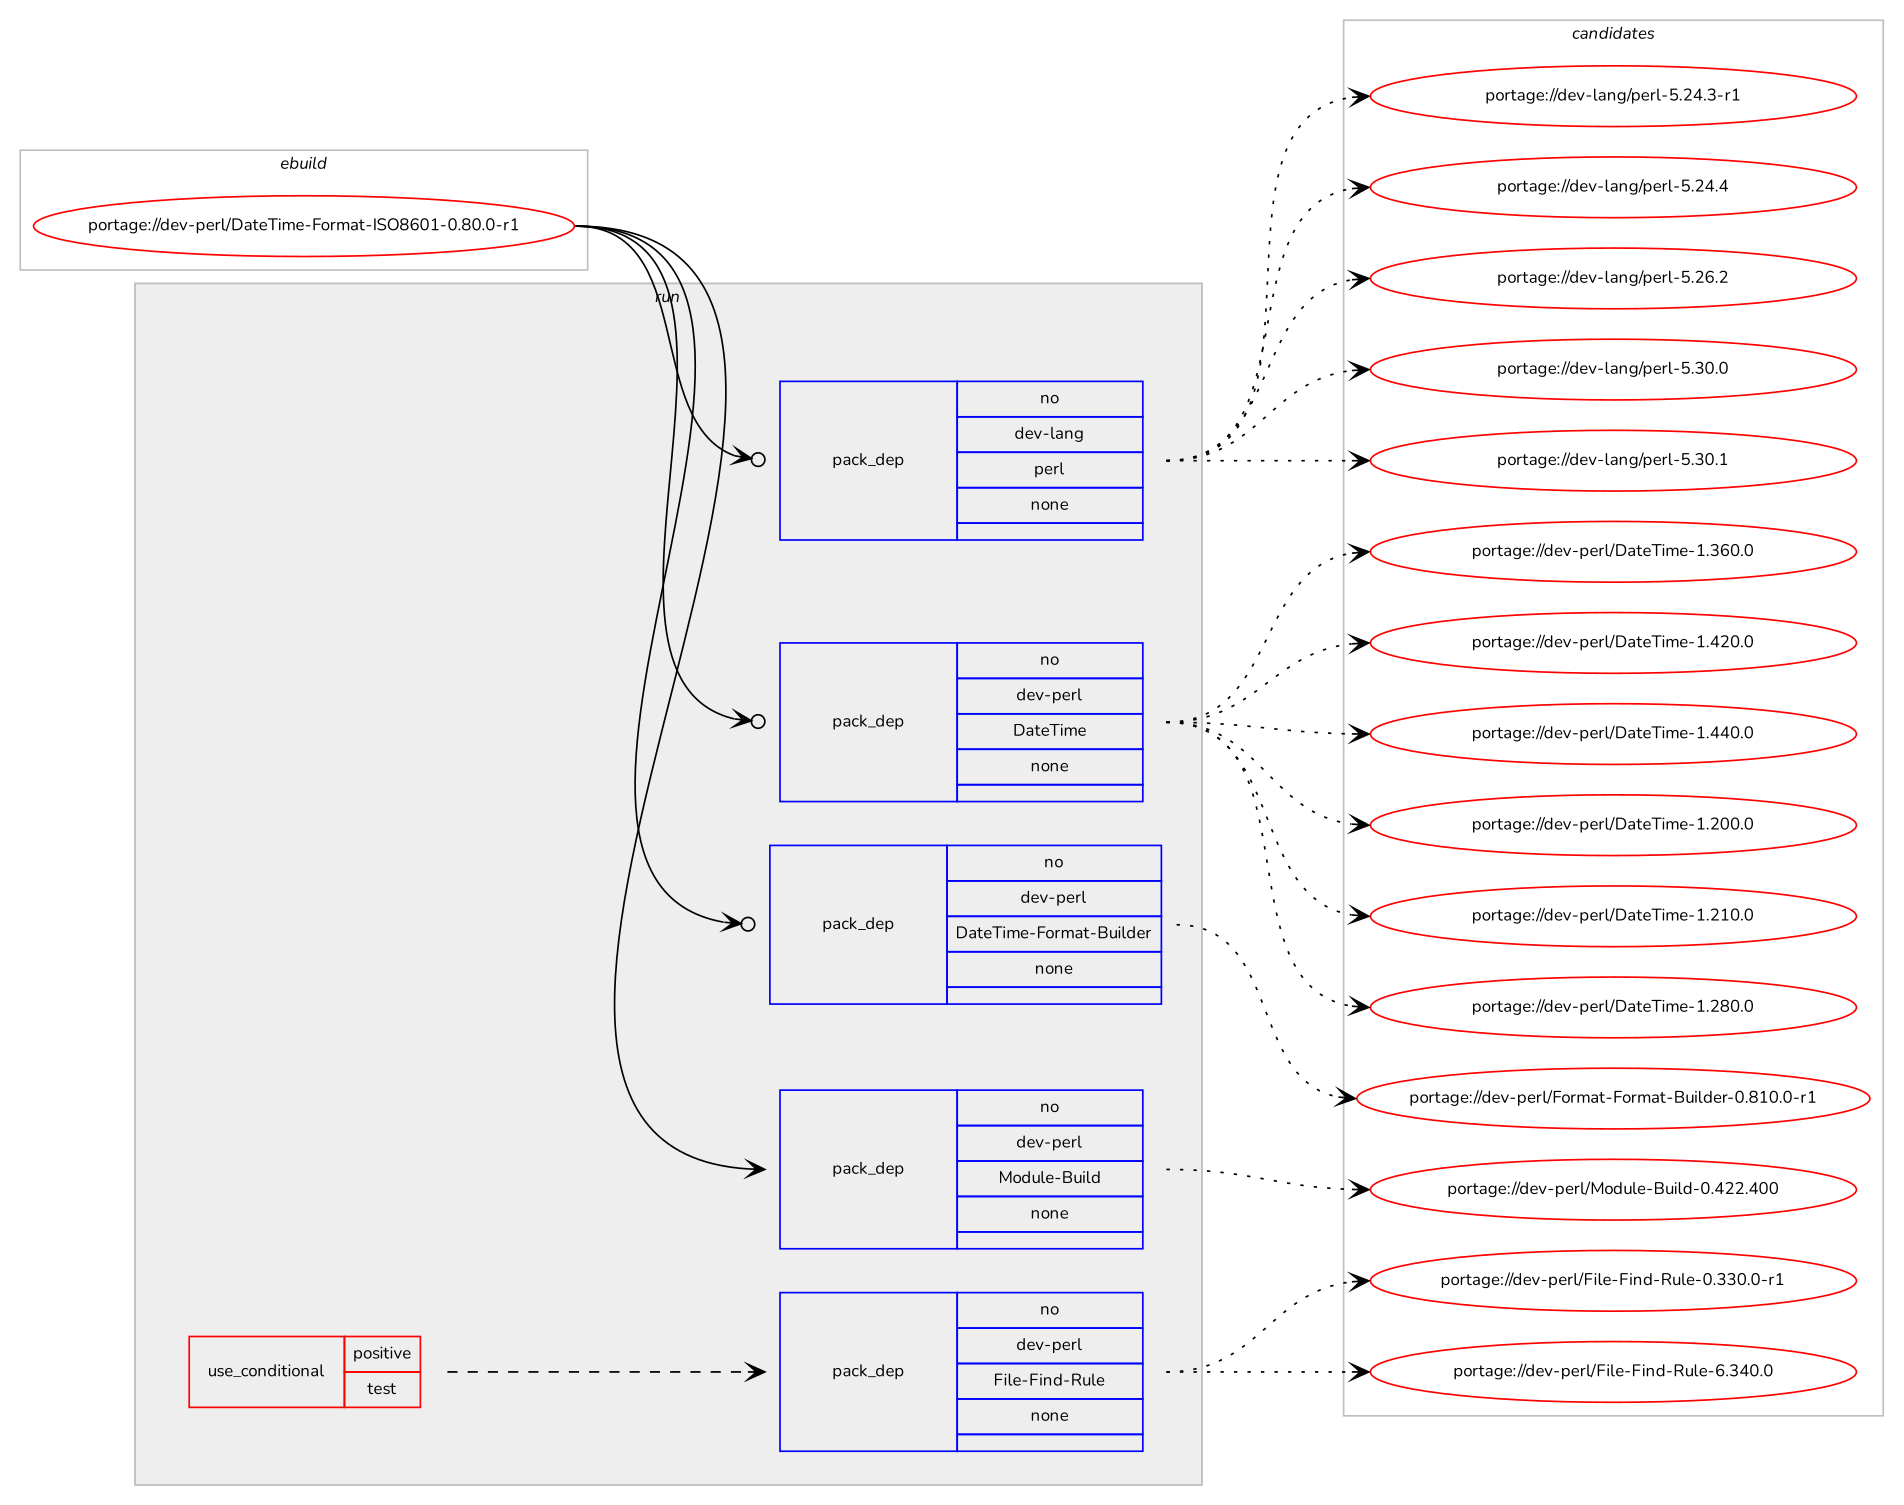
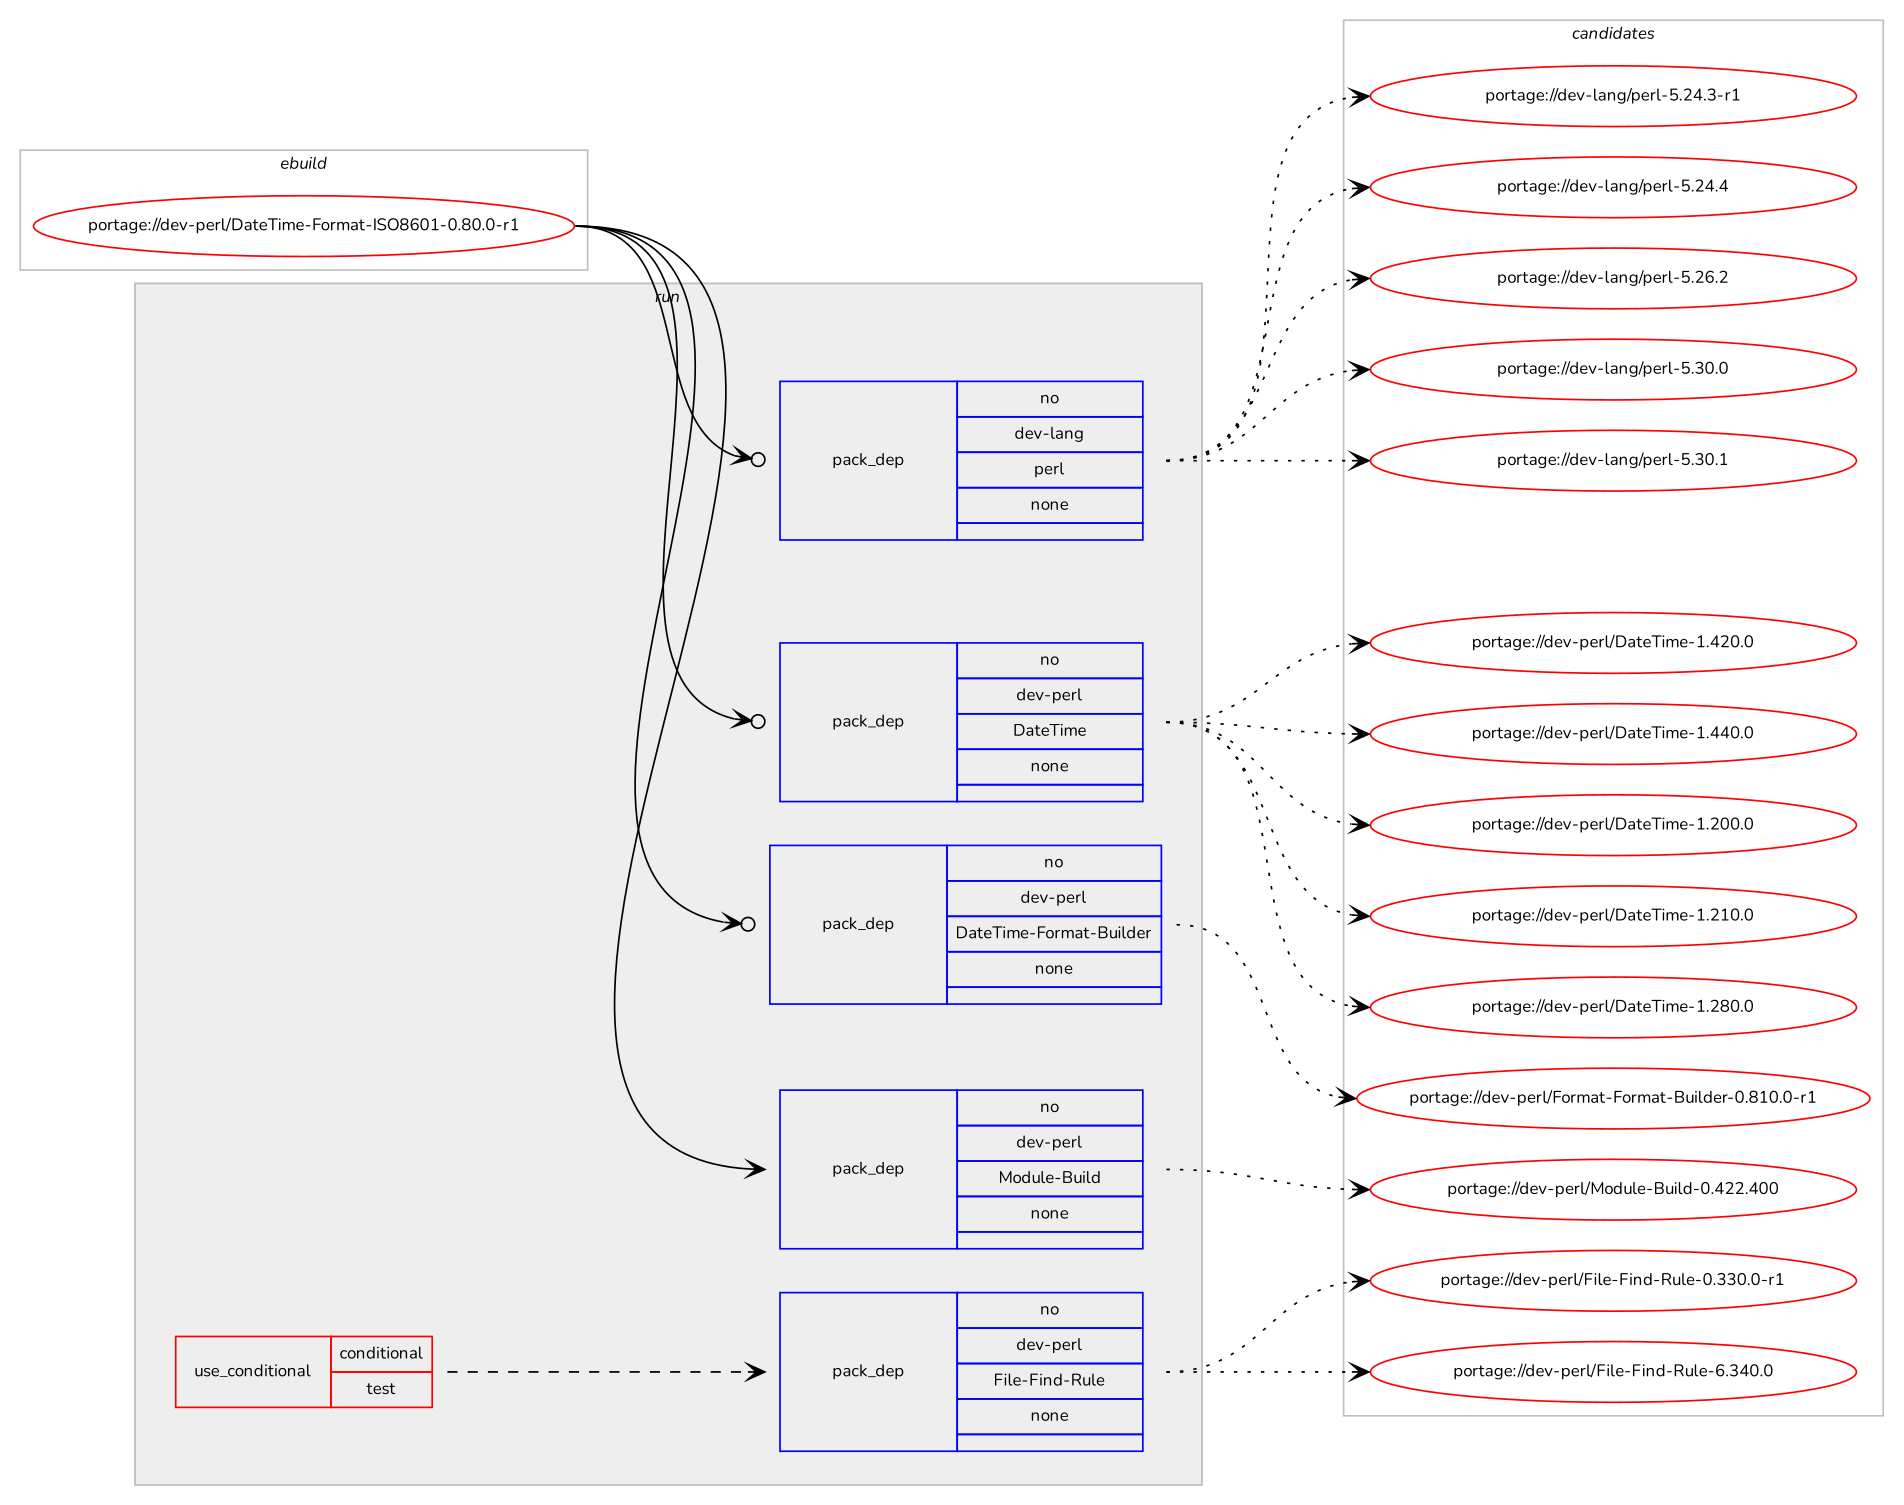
(1613, 552) -> none
(382, 1353) -> (382, 1353)
